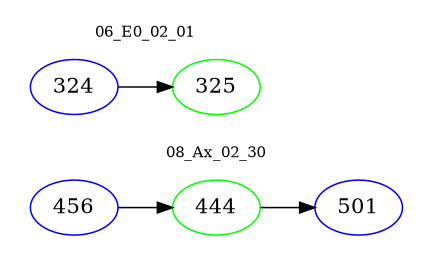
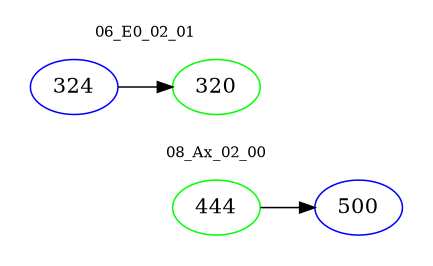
(216, 87) -> (216, 87)
(216, 153) -> (216, 153)
(74, 208) -> none
(359, 208) -> (359, 208)
